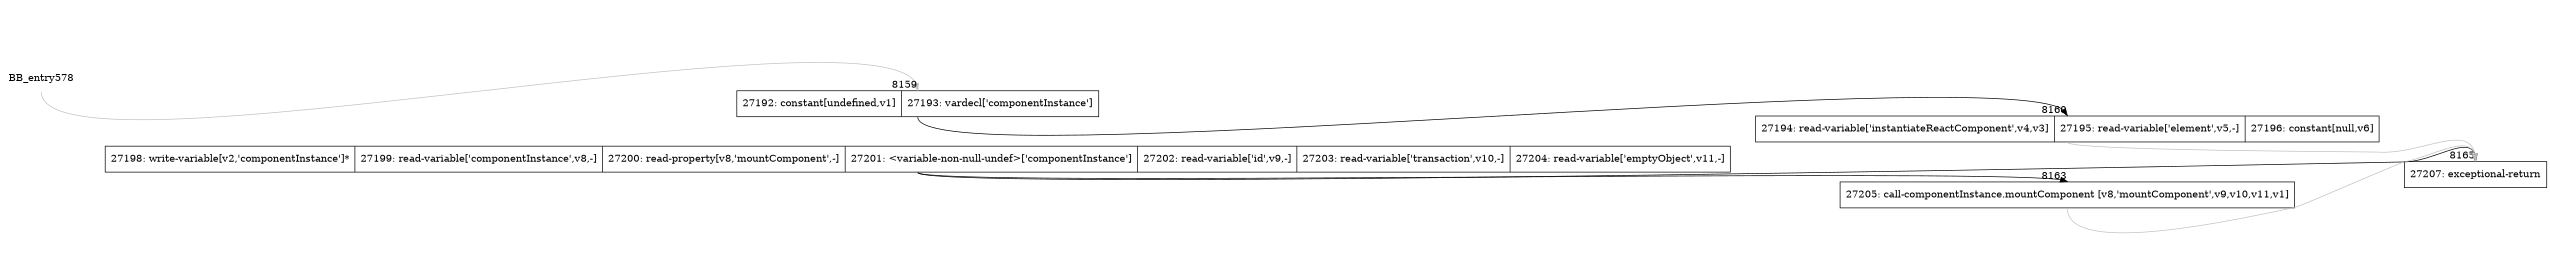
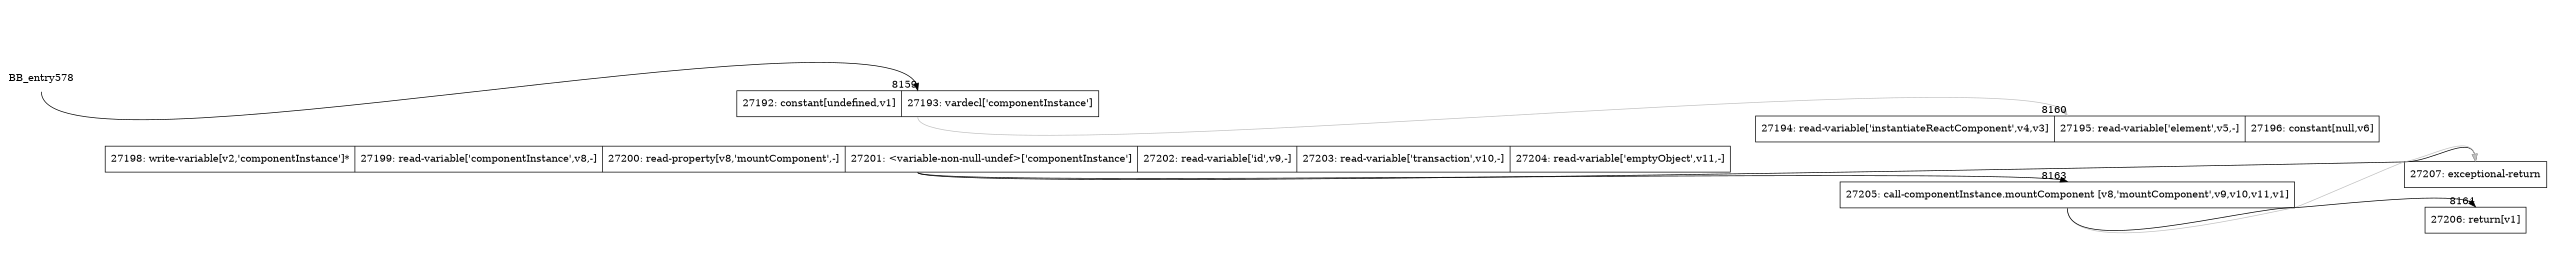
(477, 91) -> (477, 91)
(1490, 117) -> (1490, 117)
(2275, 151) -> none
none -> (2476, 220)
